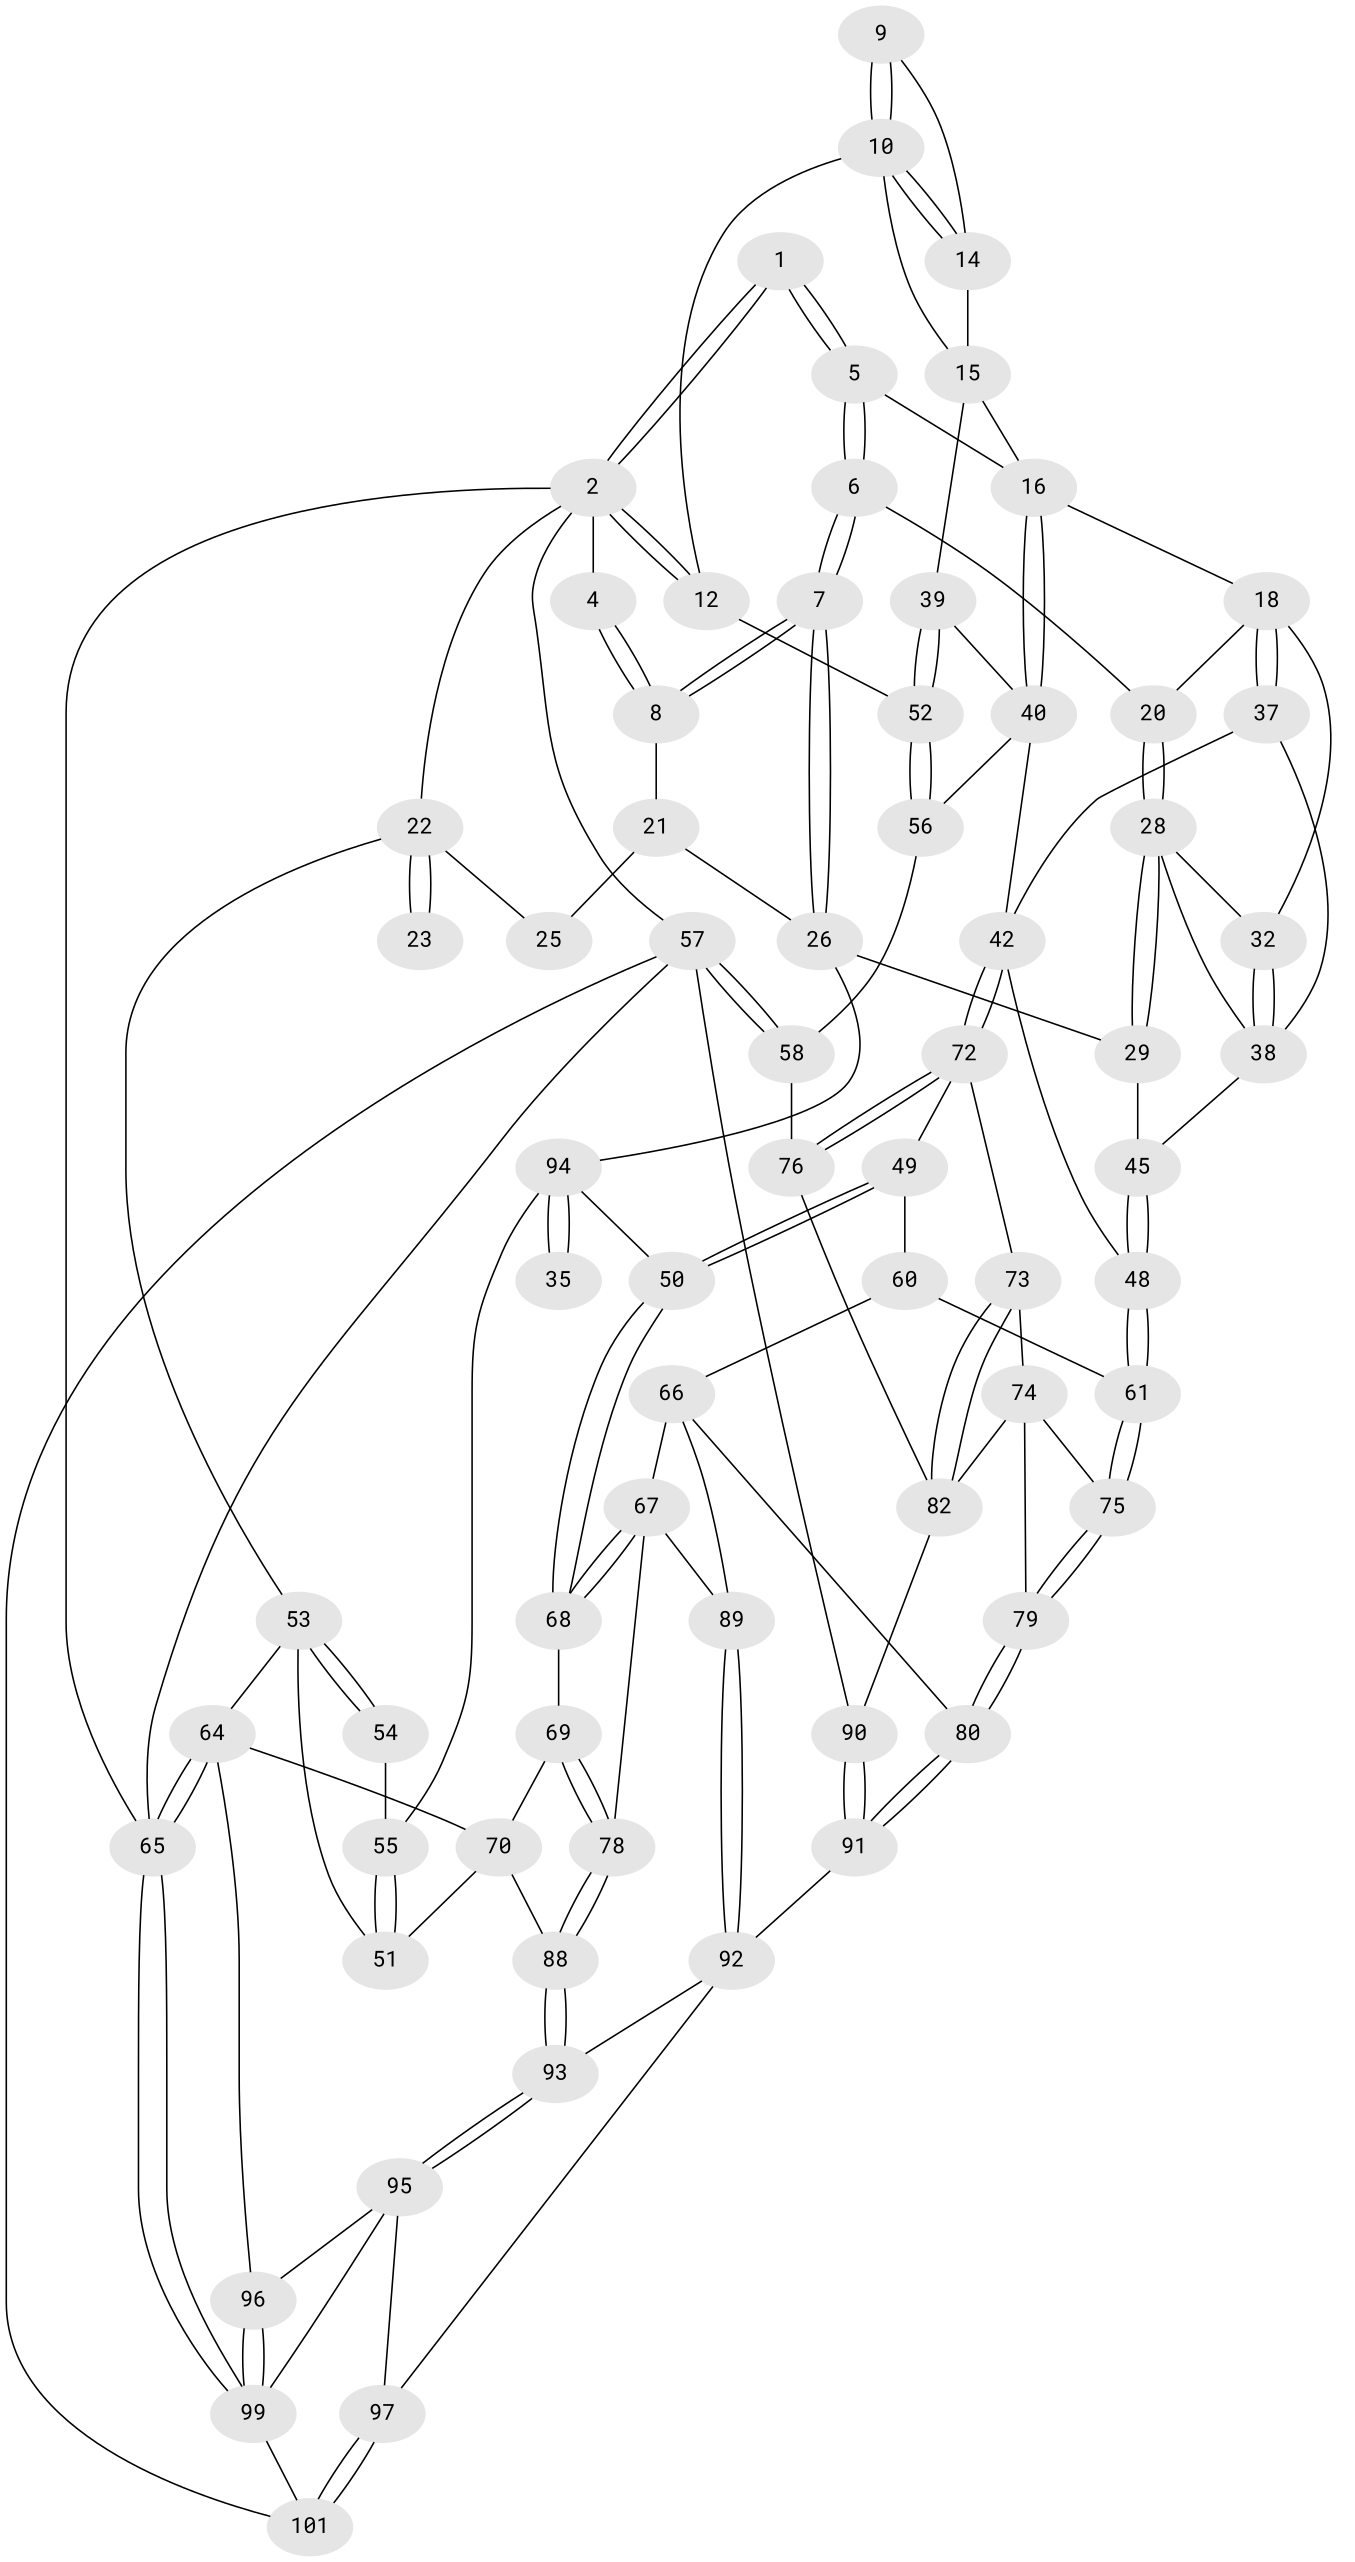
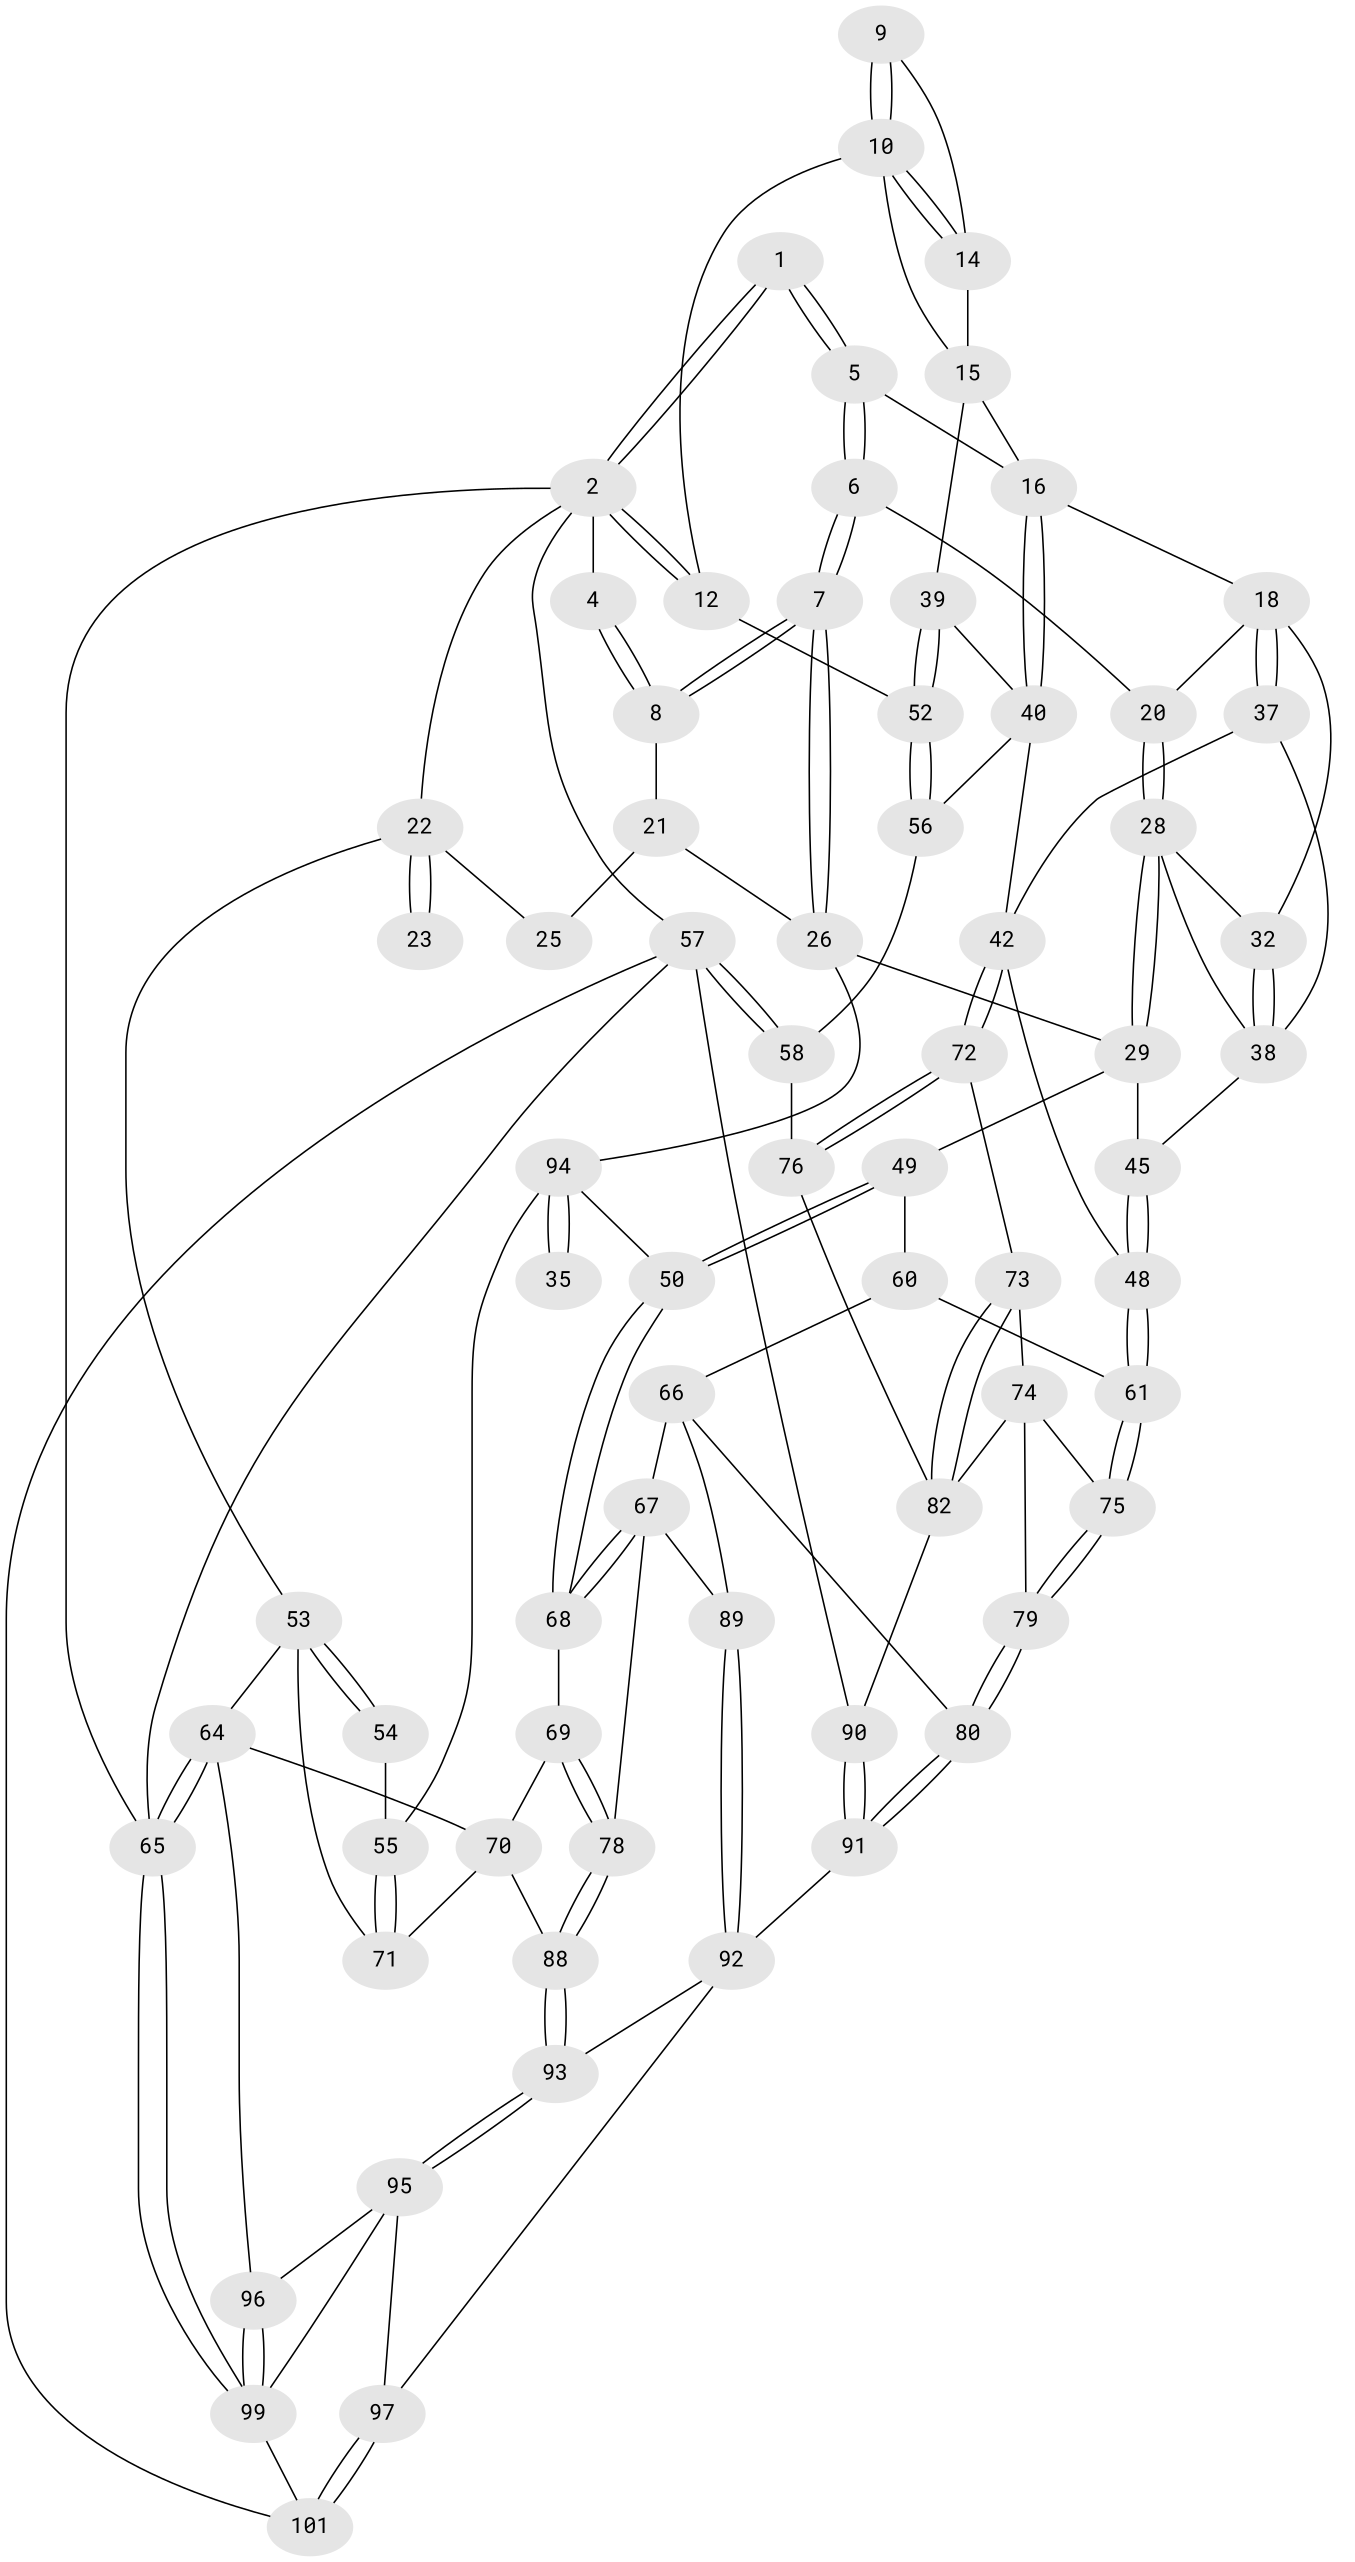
(935, 1111) -> (1021, 1111)
(386, 1961) -> (386, 1961)
